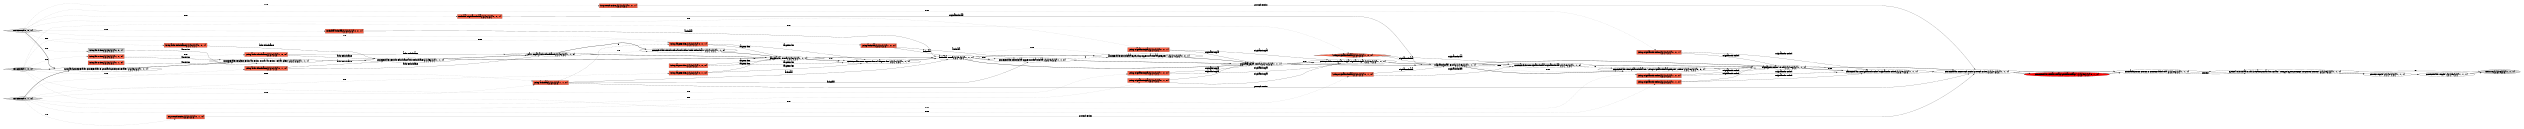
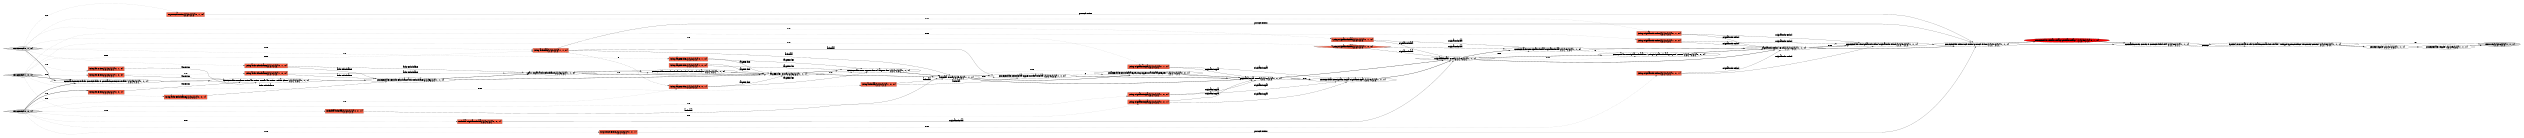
(106, 50) -> (106, 92)
(52, 51) -> (54, 93)
none -> (53, 68)
